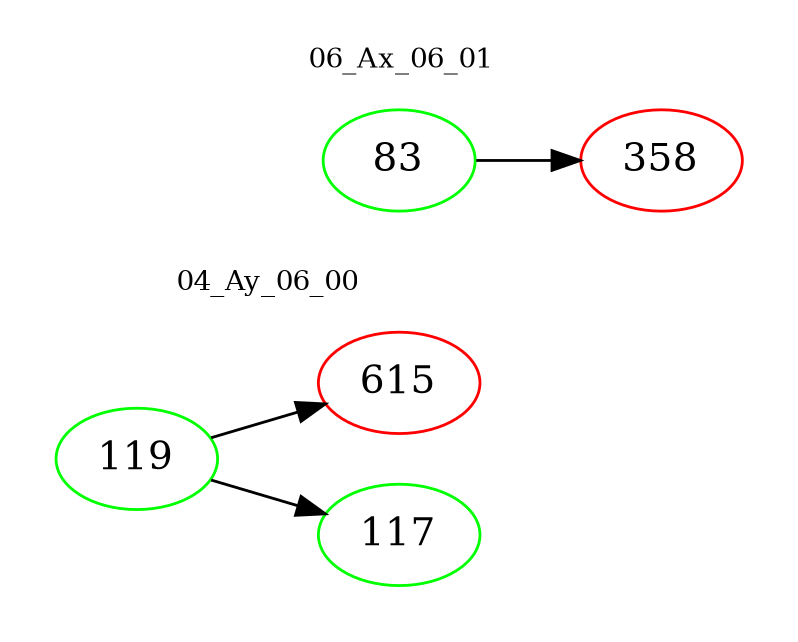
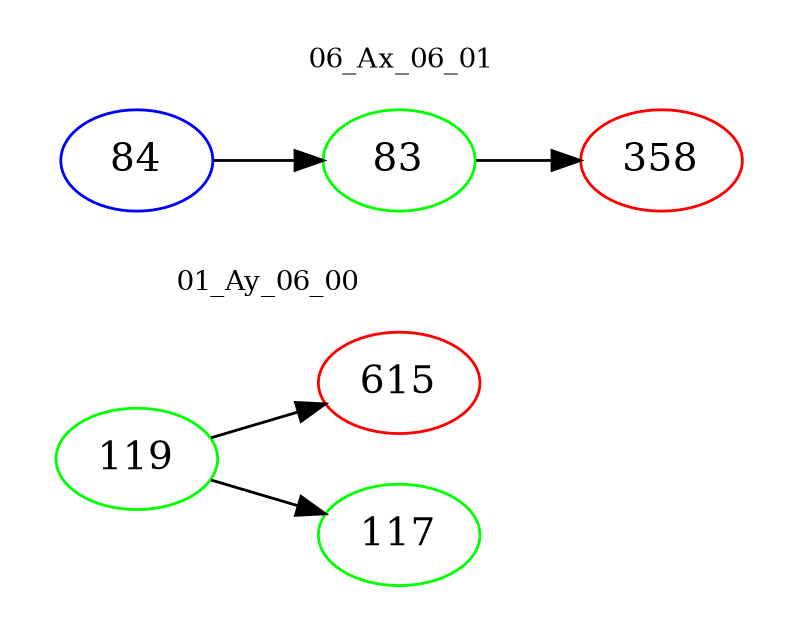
none -> (137, 160)
(268, 283) -> (268, 283)
